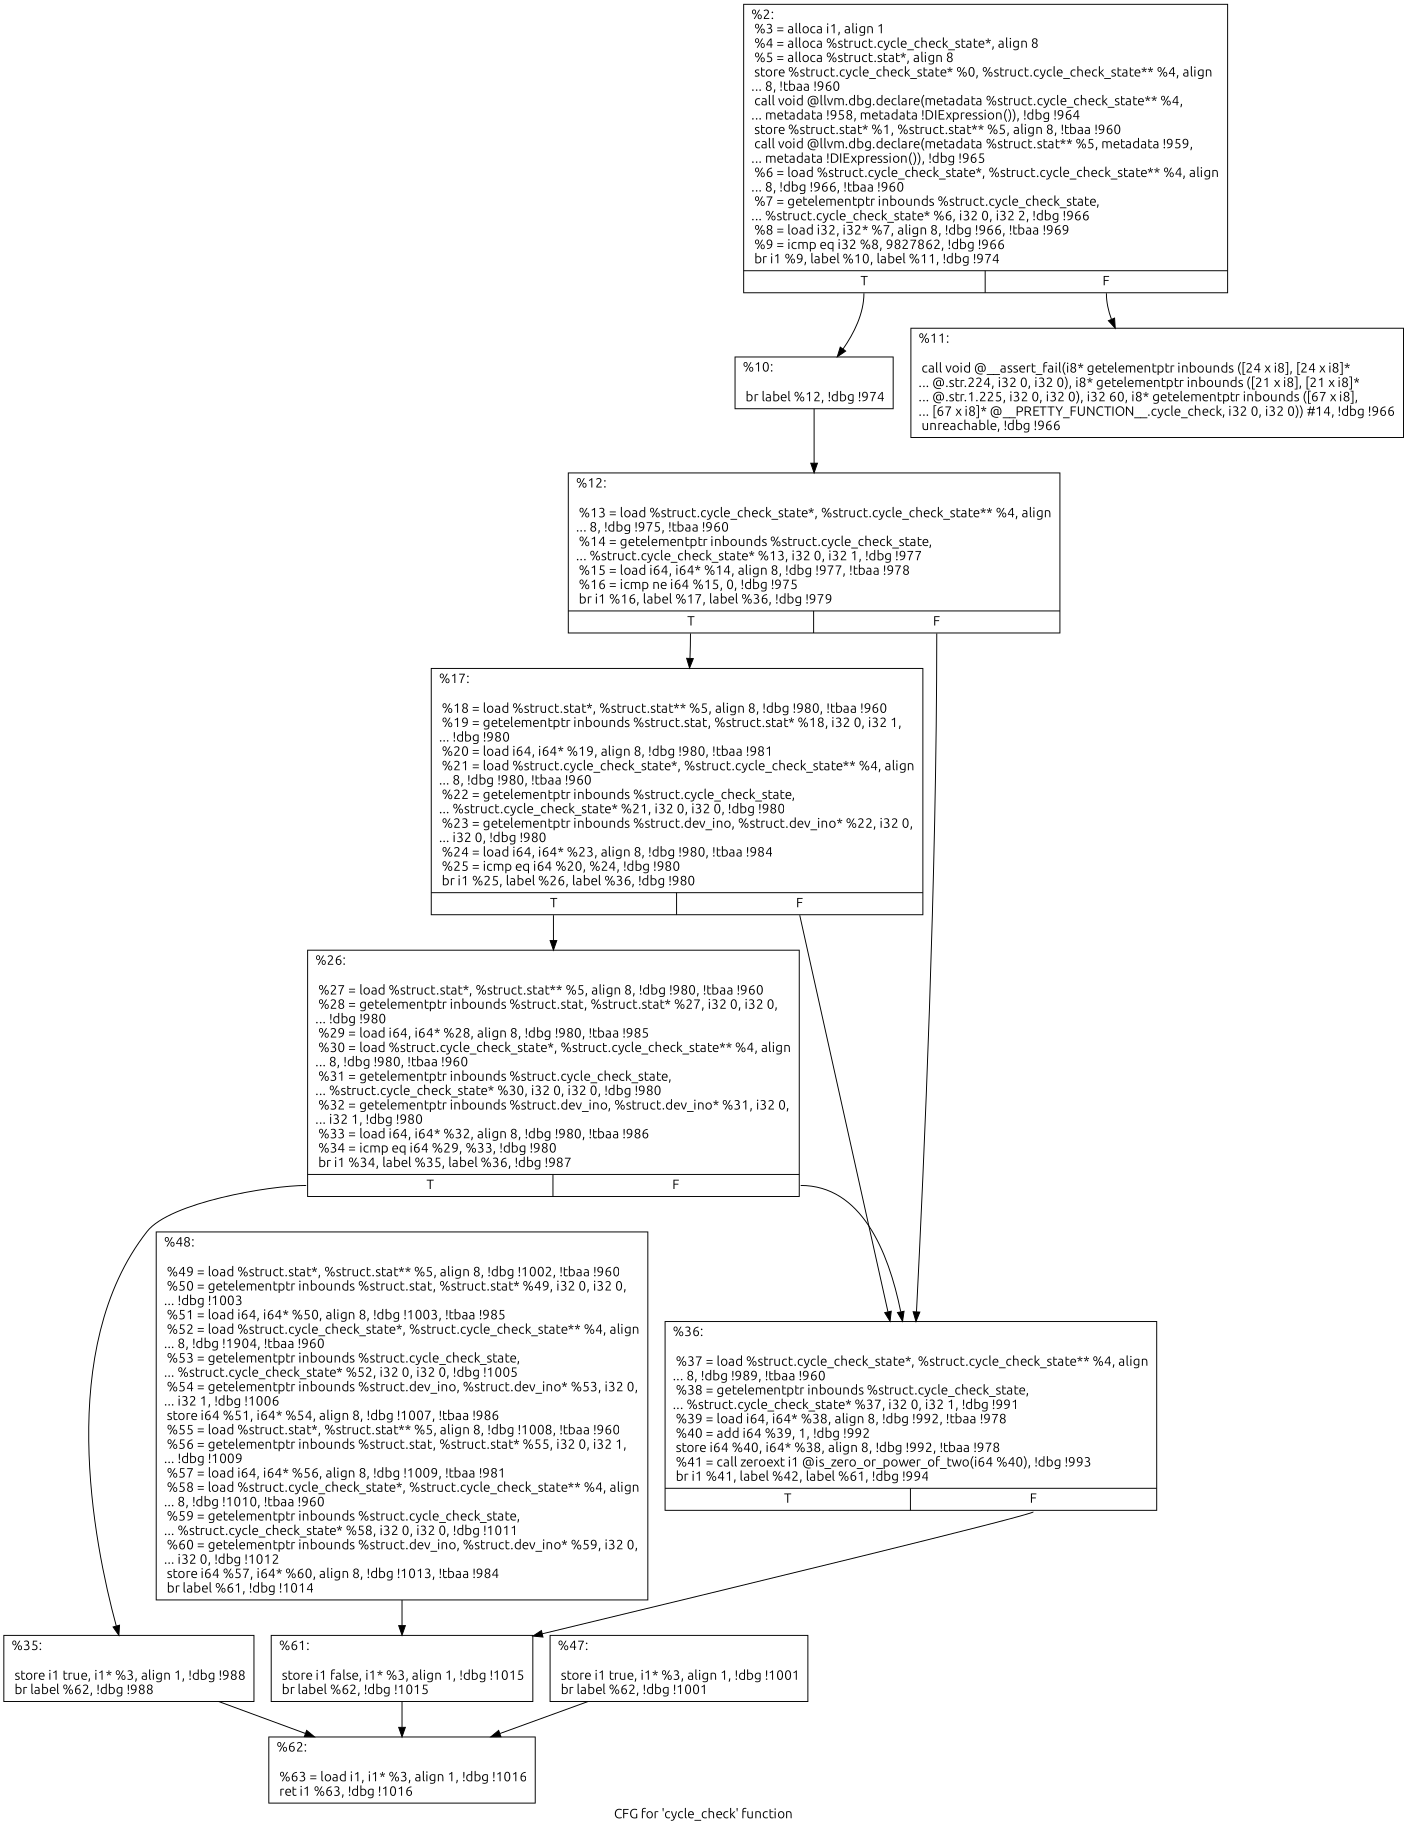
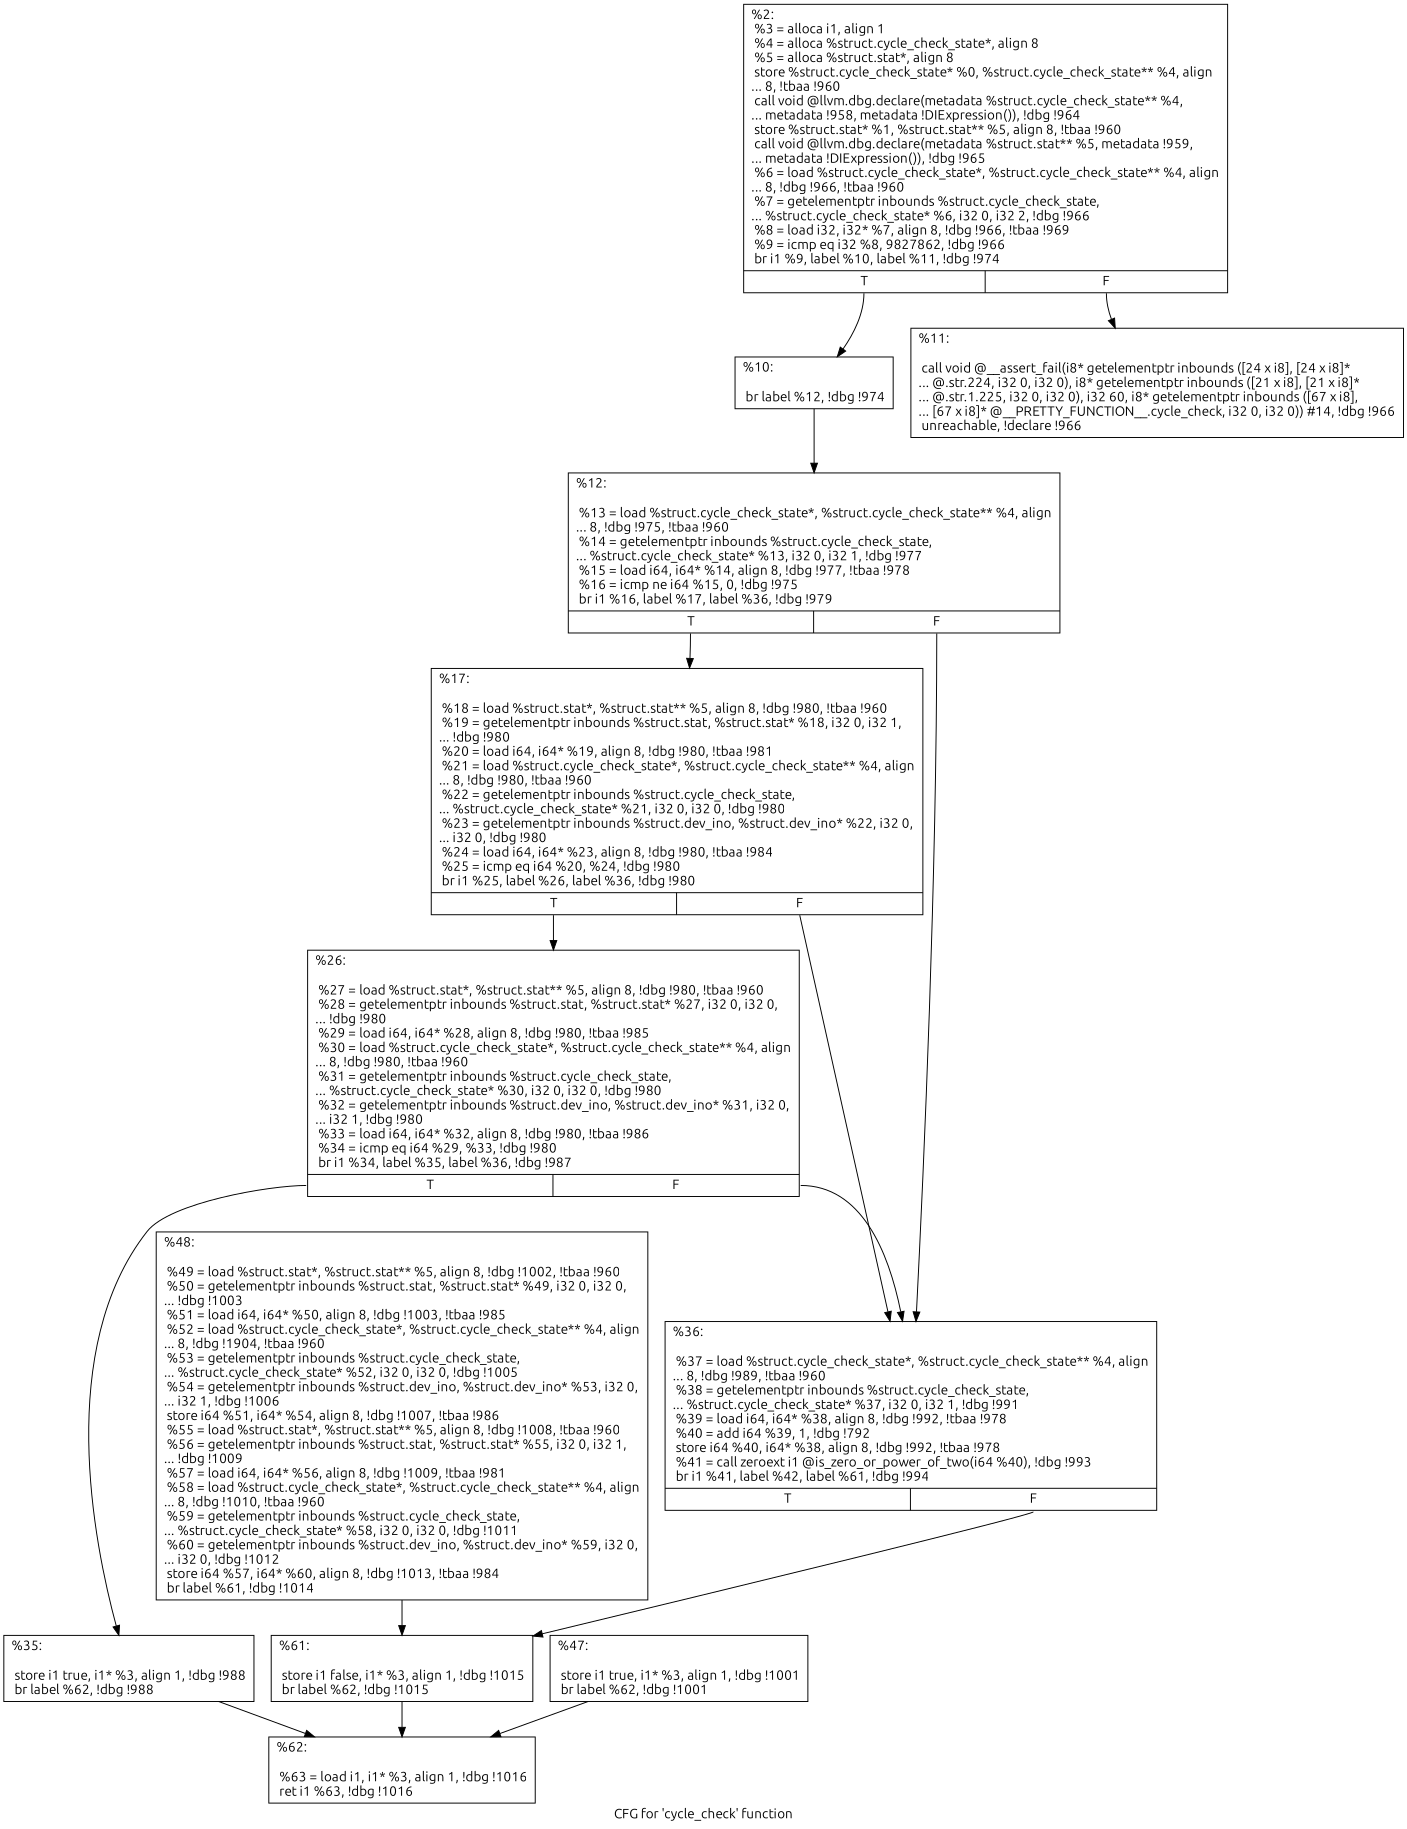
(990, 426) -> (1000, 426)
(772, 1434) -> (772, 1434)
